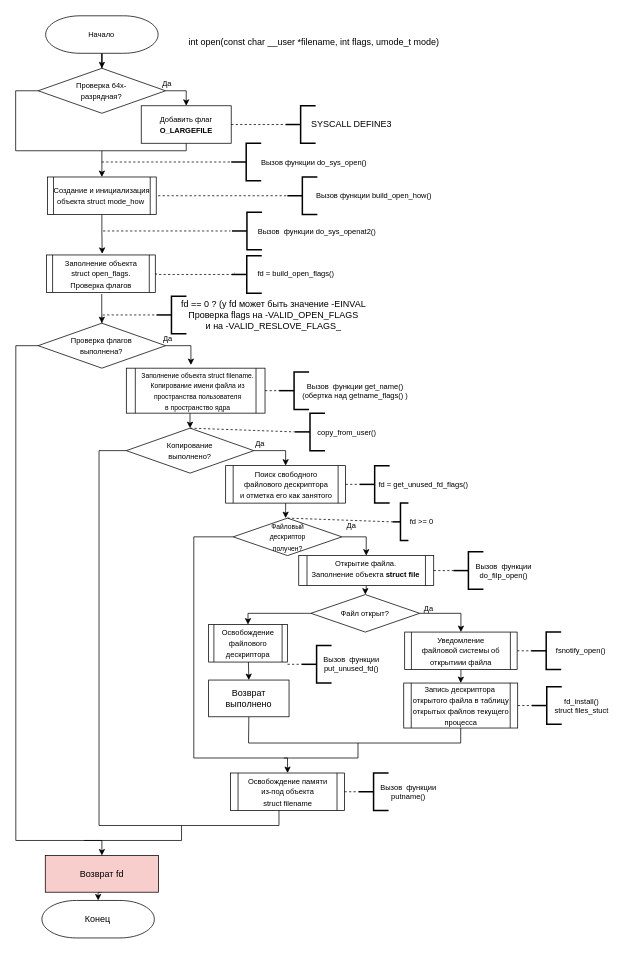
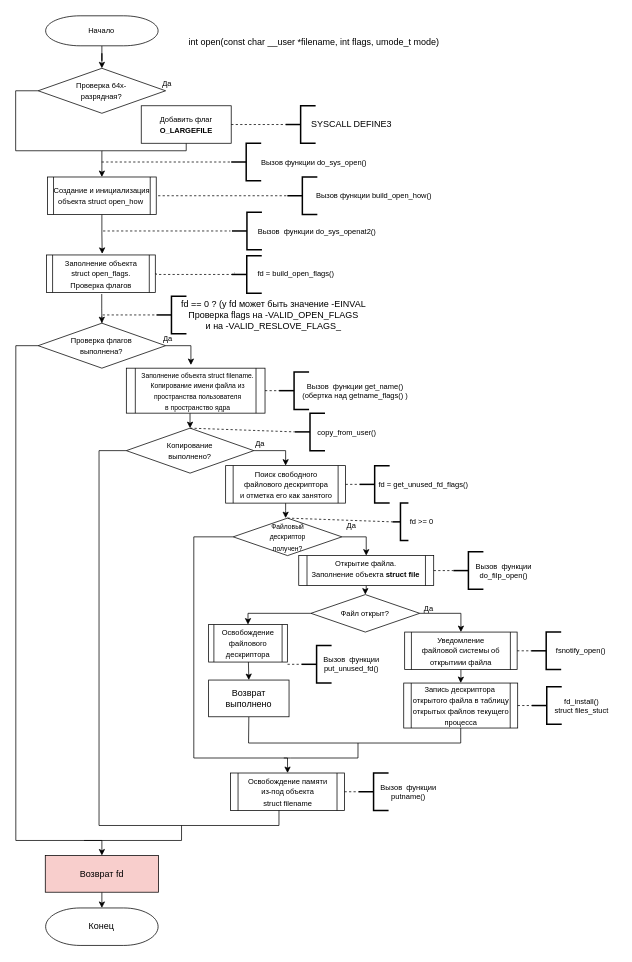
(102, 34) -> (102, 30)
(181, 90) -> none
(102, 195) -> (102, 195)
(98, 919) -> (102, 927)
